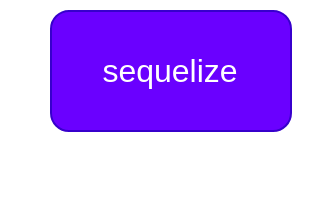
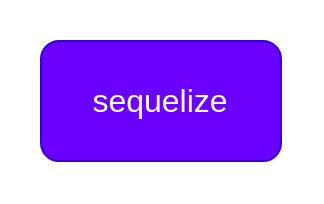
(171, 71) -> (161, 101)
